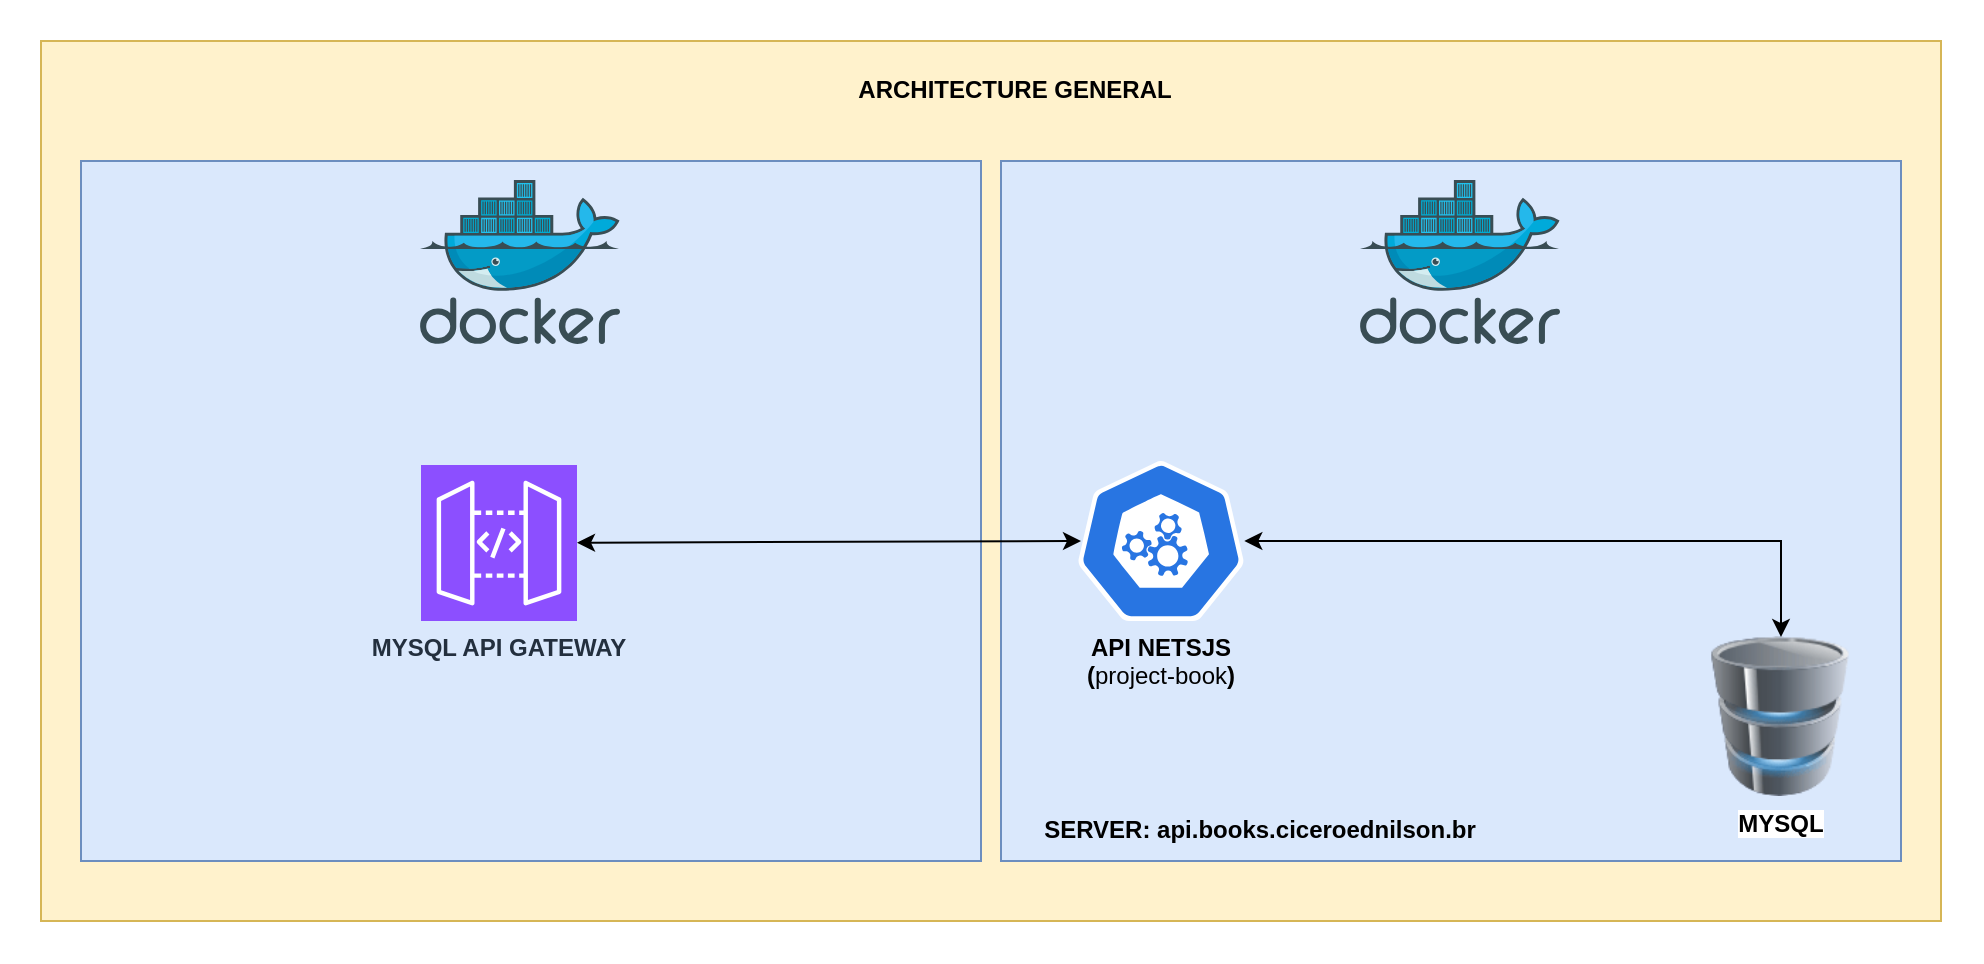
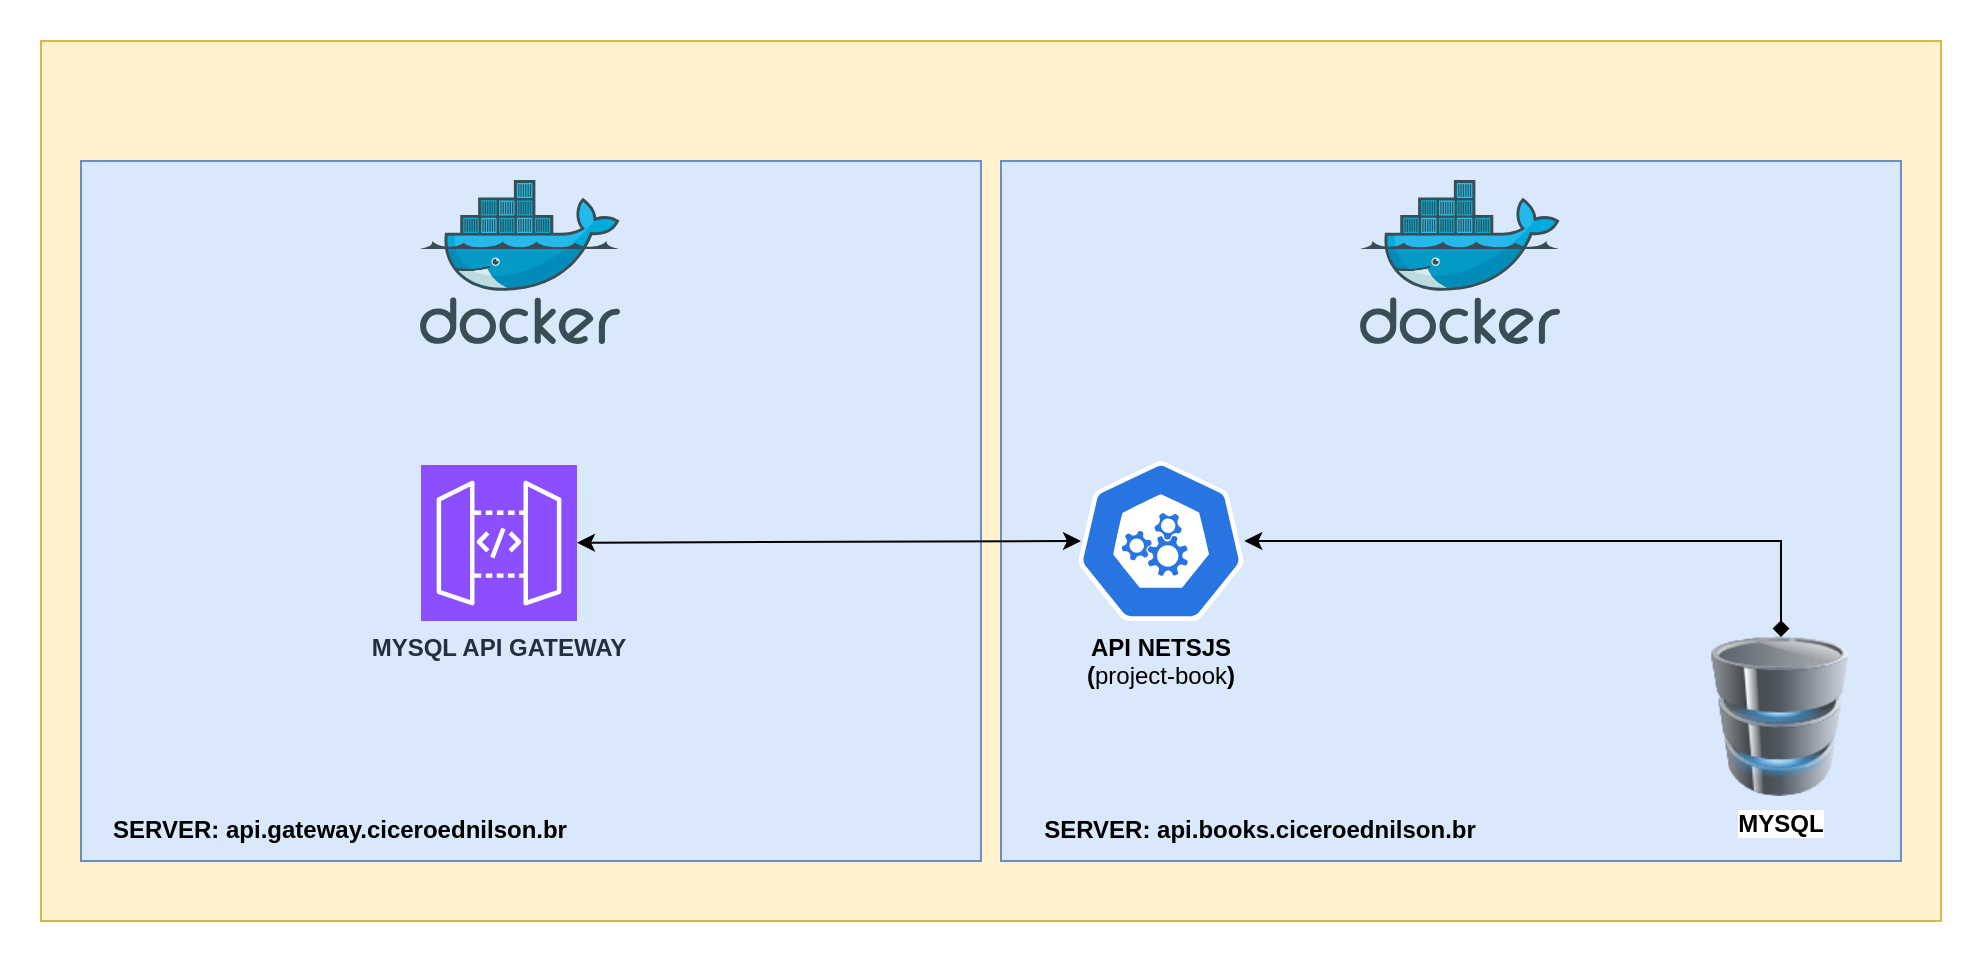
(1016, 91) -> none
(1781, 622) -> (1781, 621)
none -> (341, 831)
